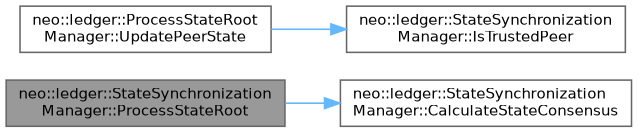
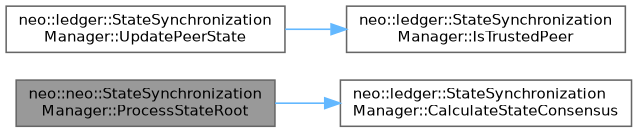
(146, 29) -> (146, 29)
(146, 103) -> (146, 103)
